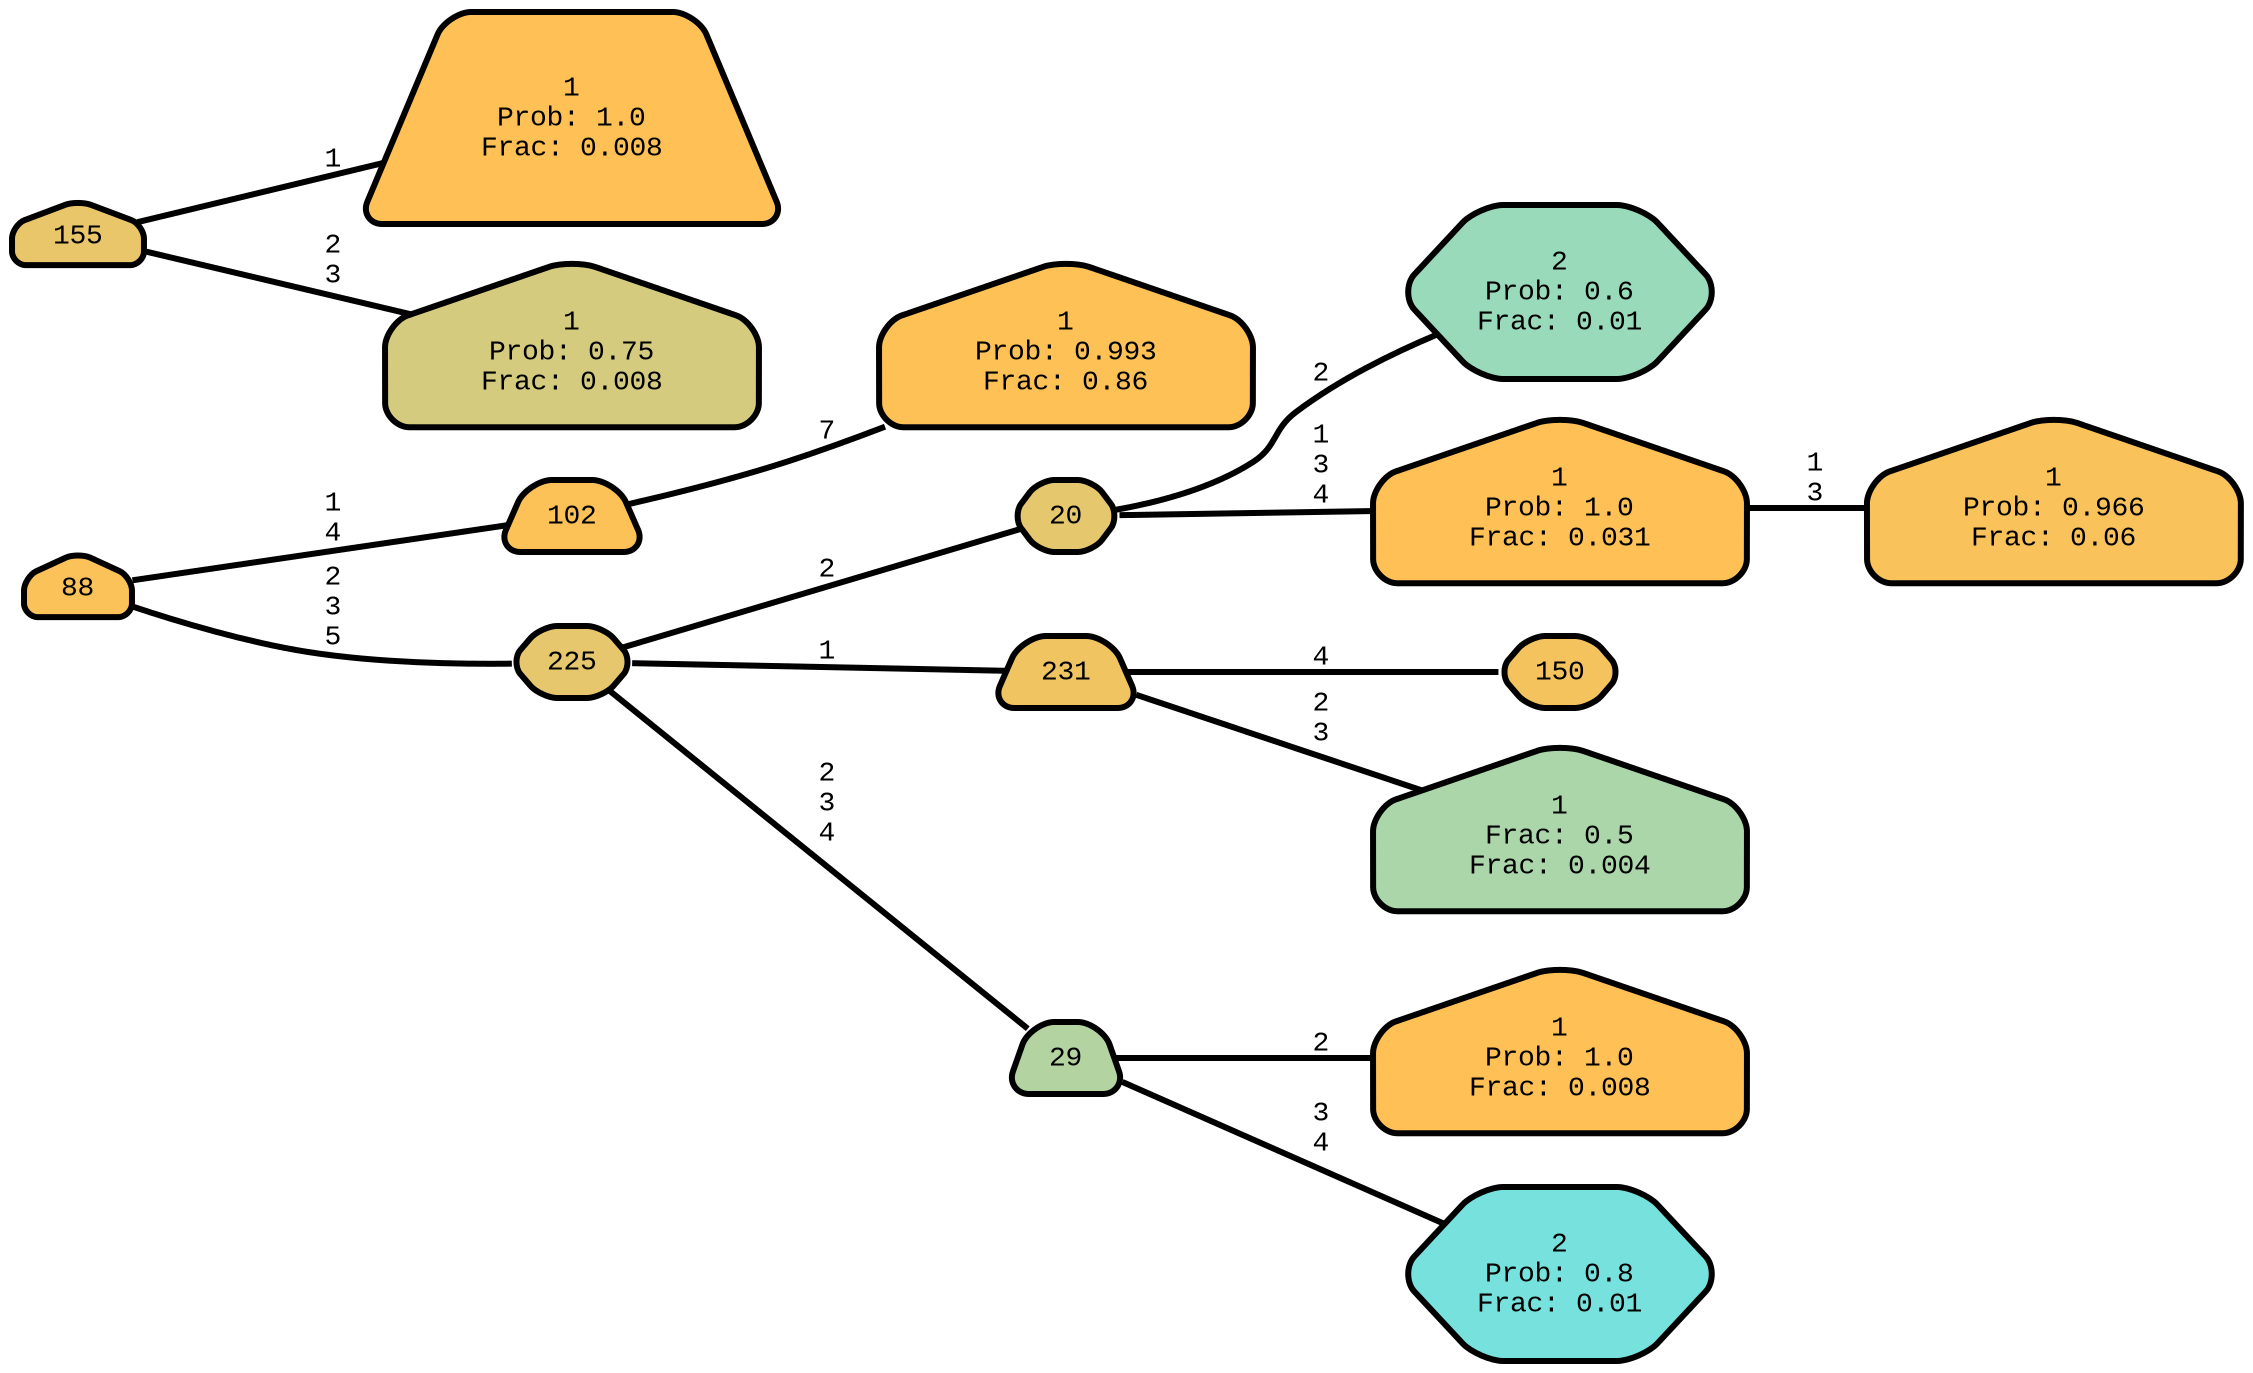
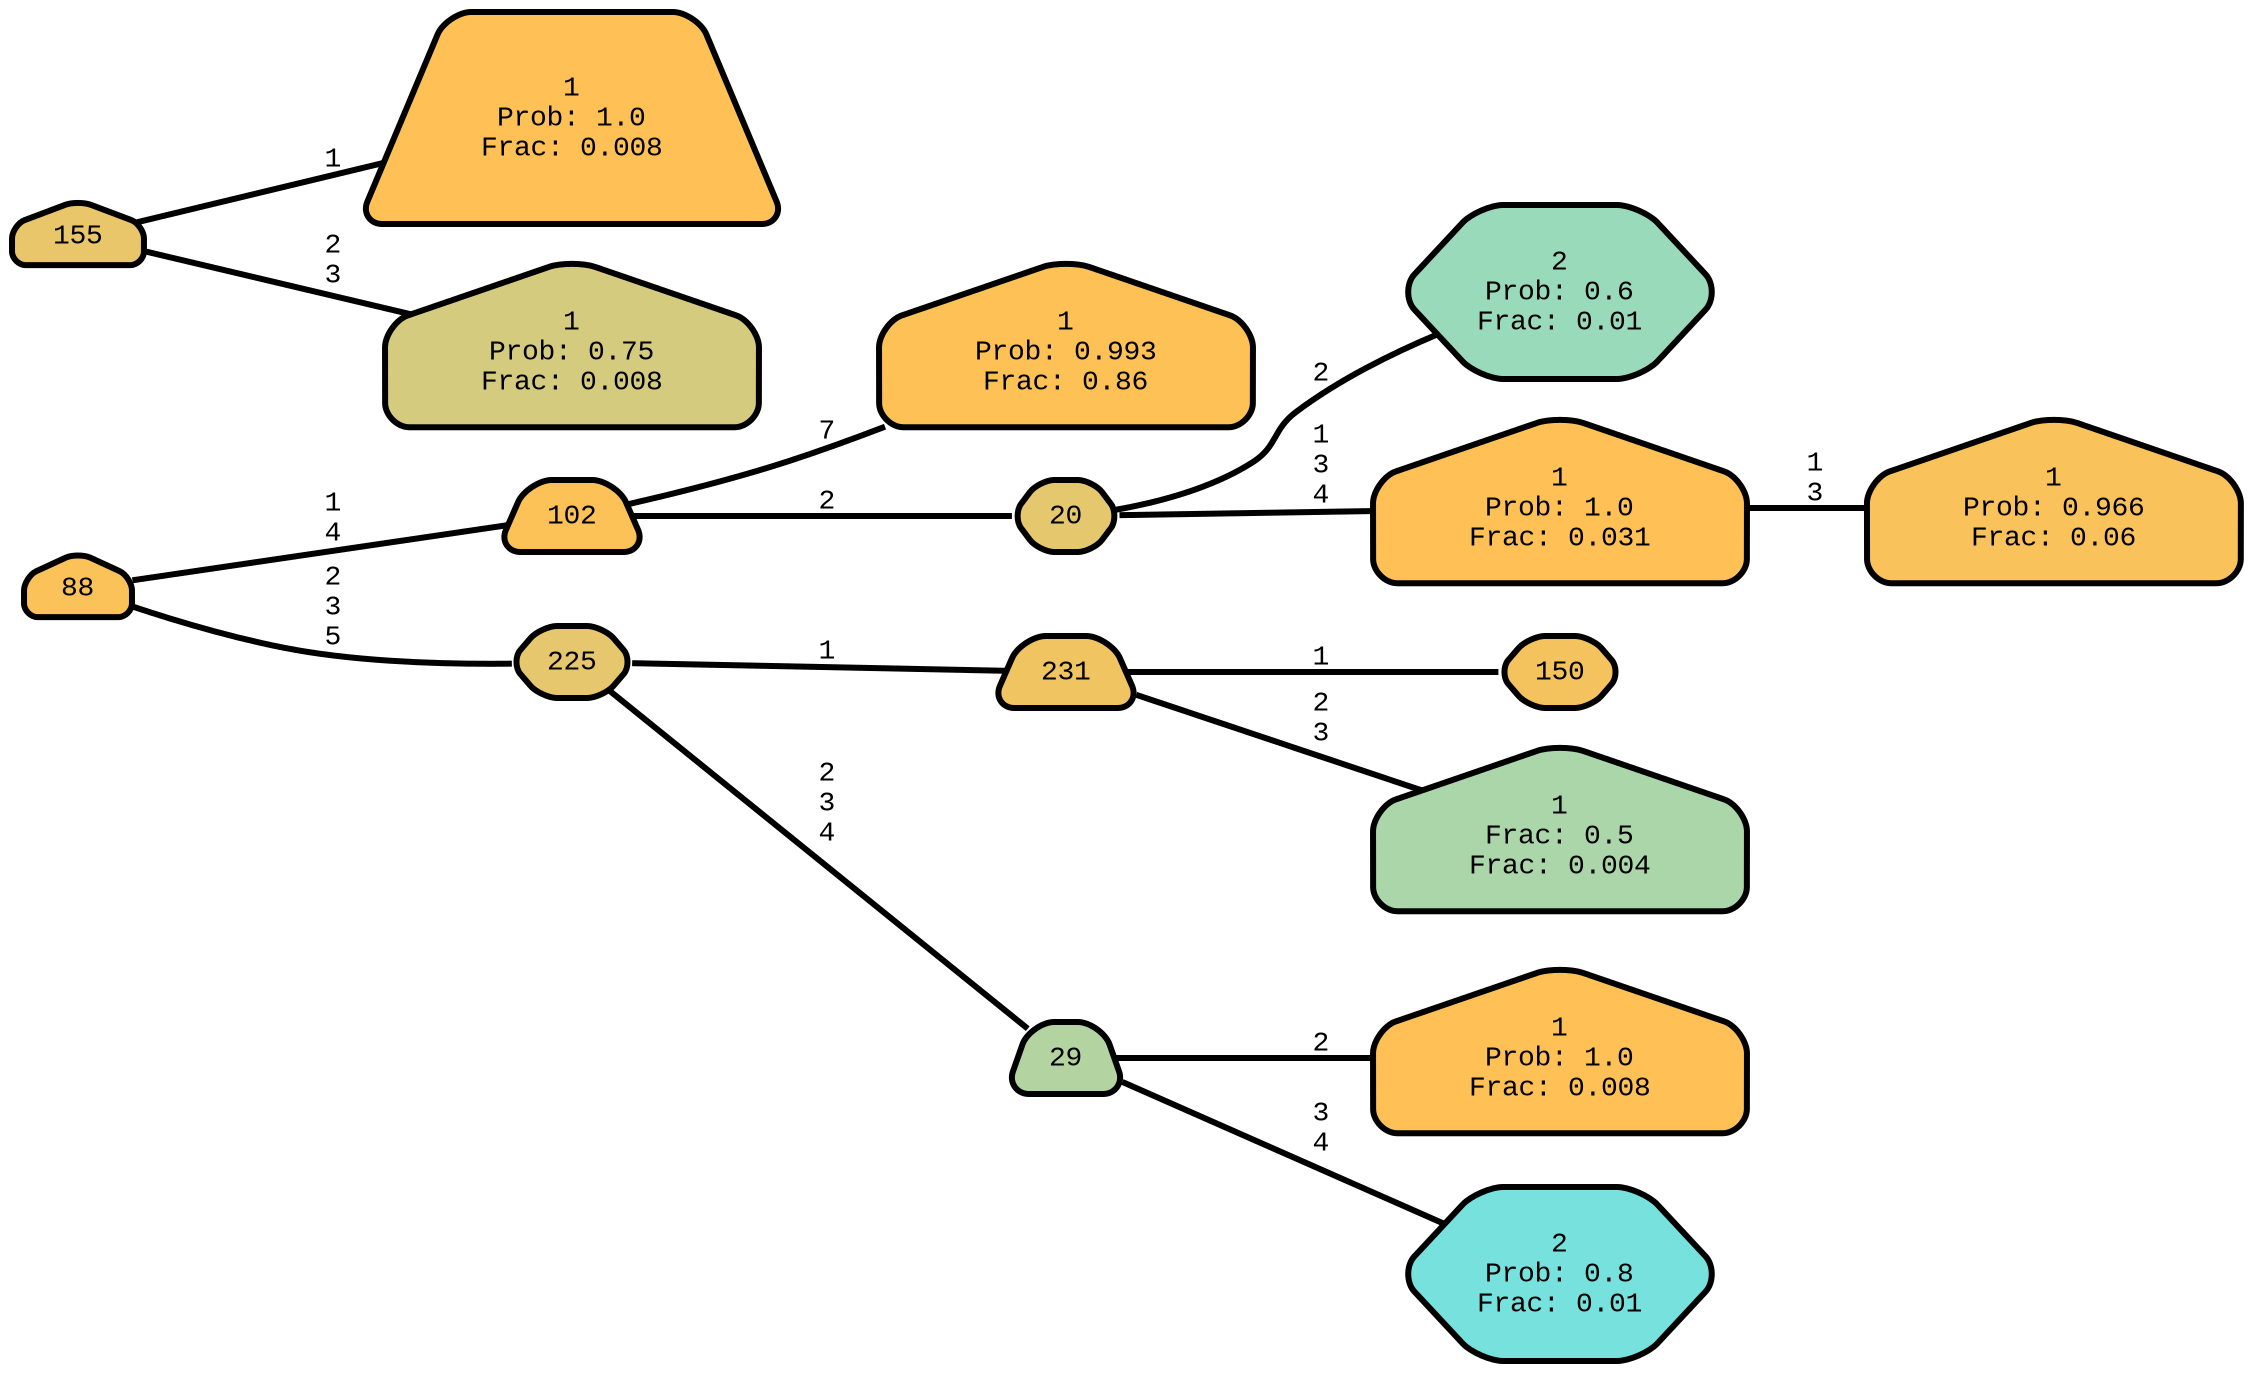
(821, 588) -> (822, 516)
(1313, 657) -> (1313, 657)
